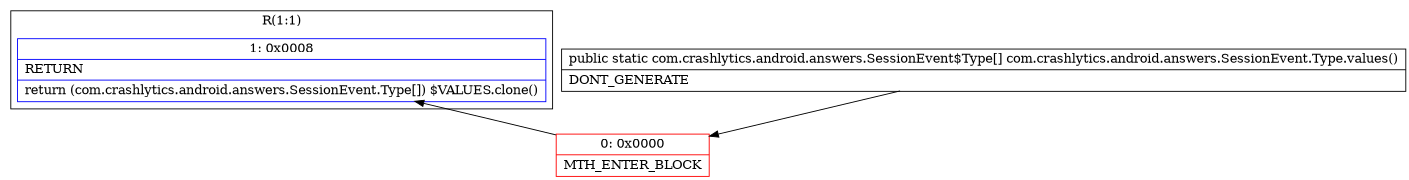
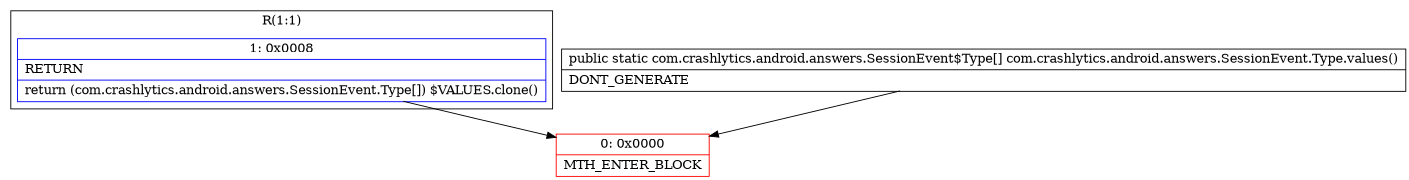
(490, 119) -> (475, 118)
